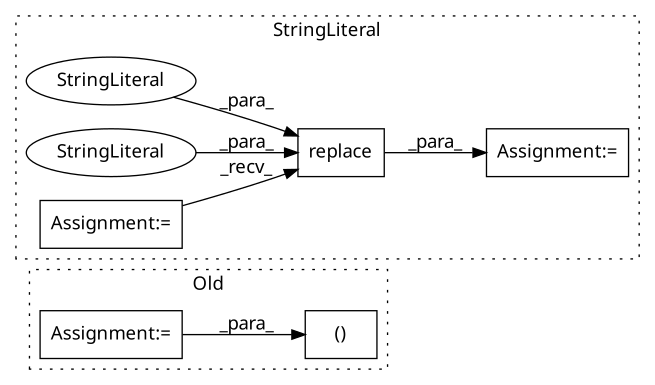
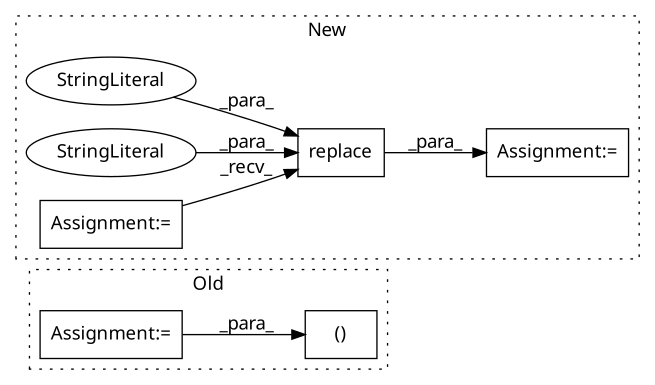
(328, 31) -> (328, 31)
